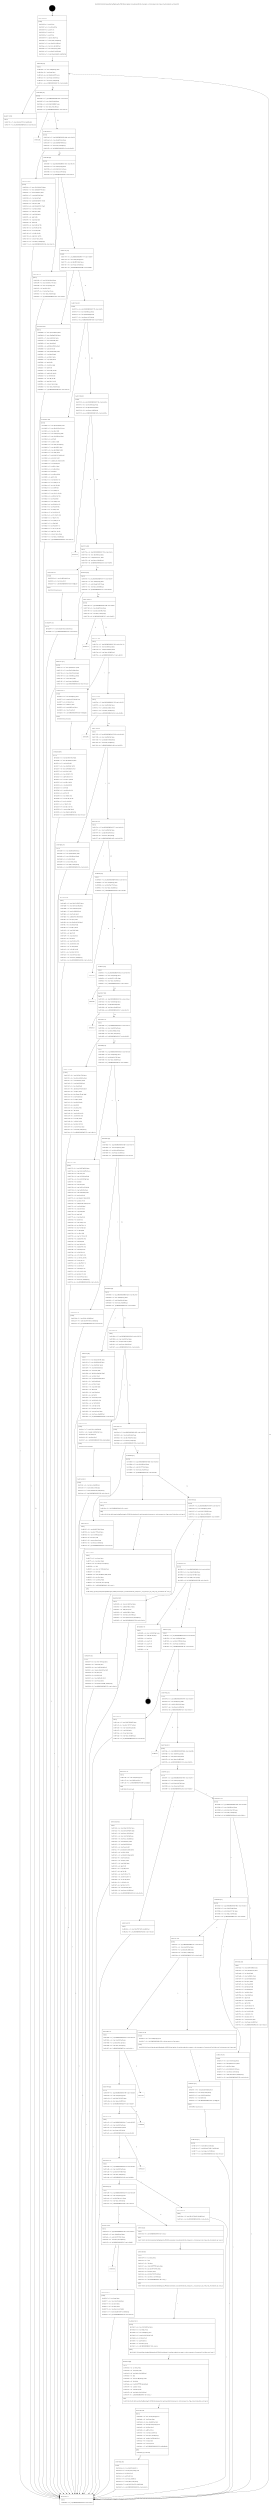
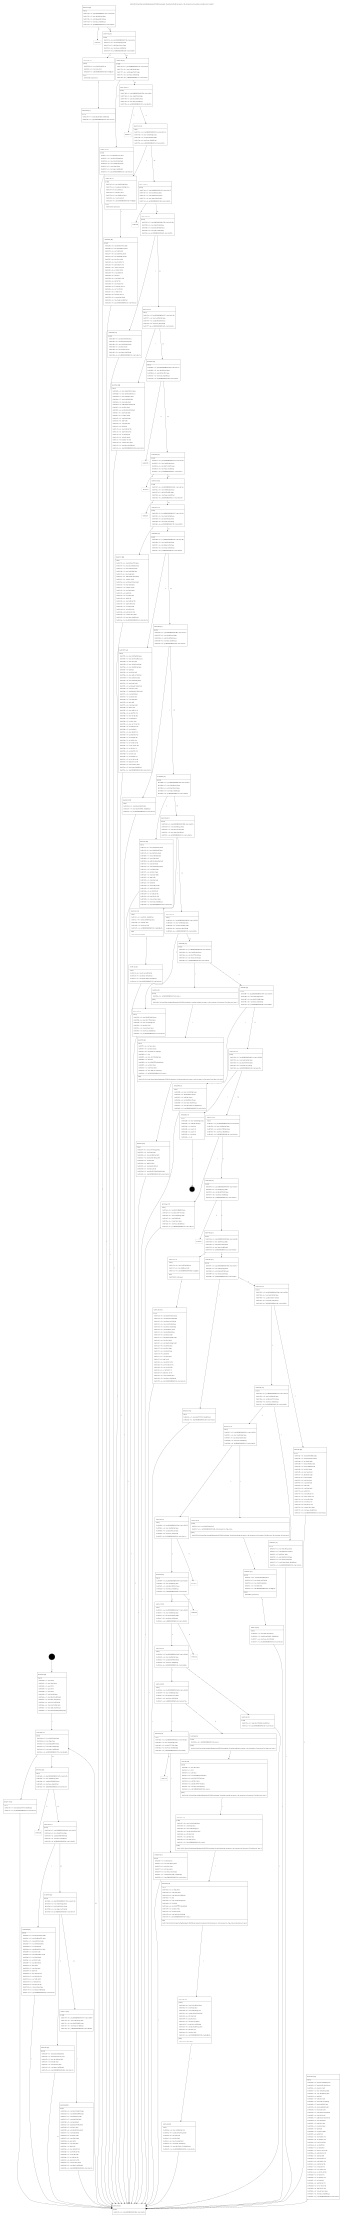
(87, 312) -> none
